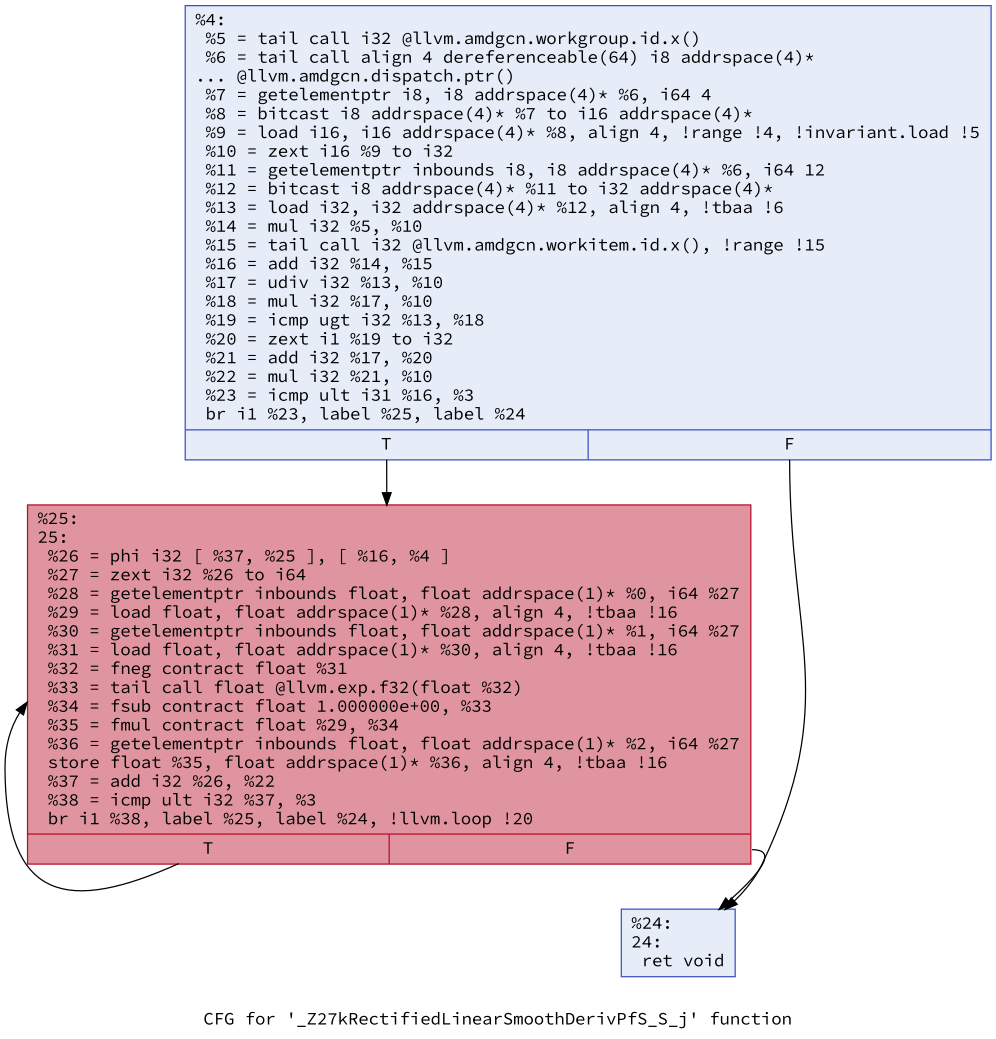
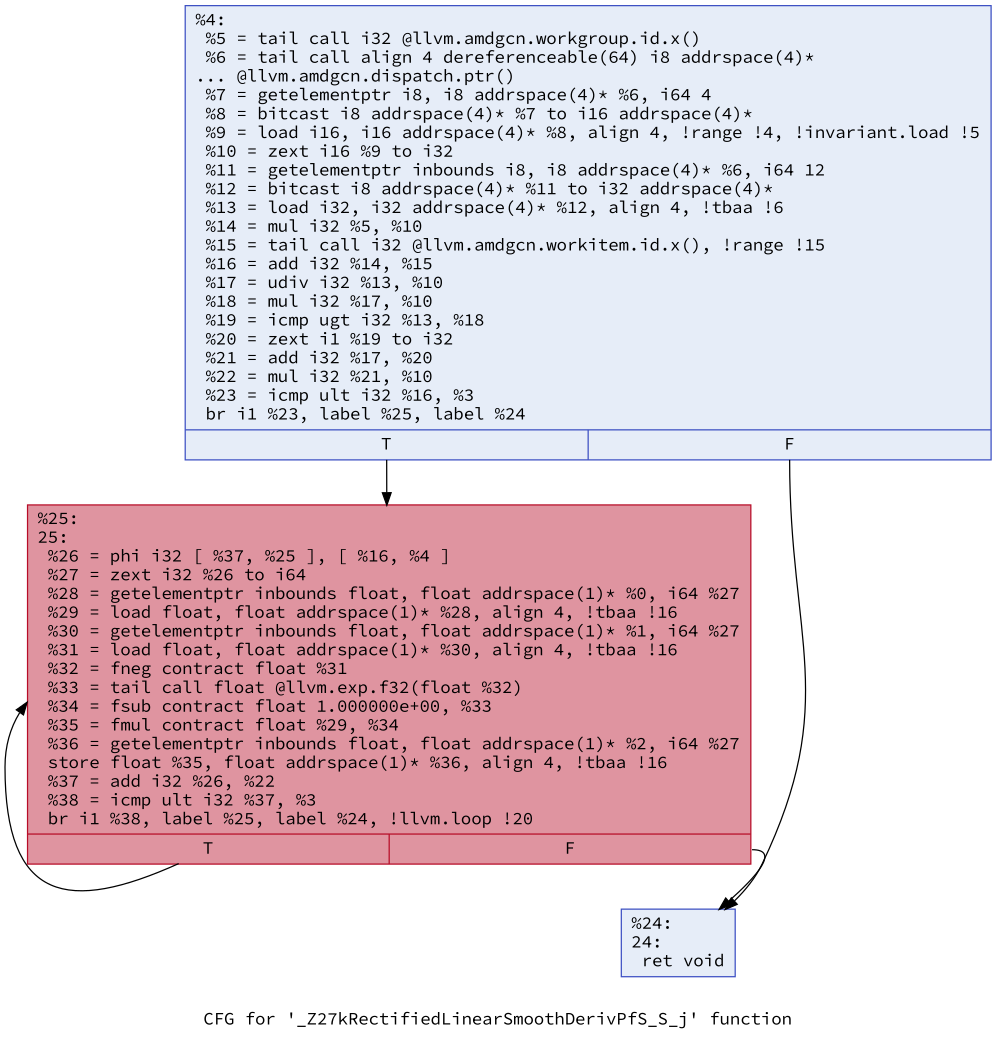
(335, 395) -> (335, 395)
